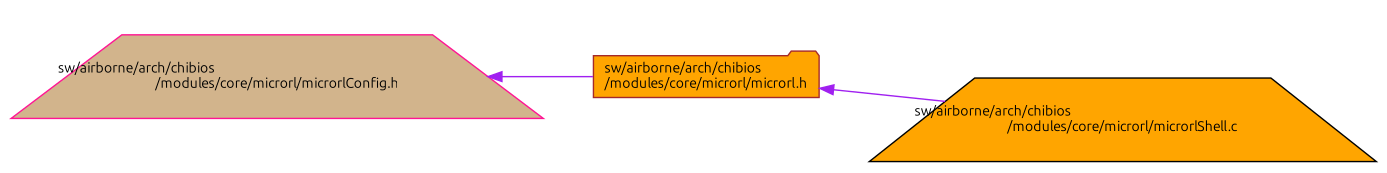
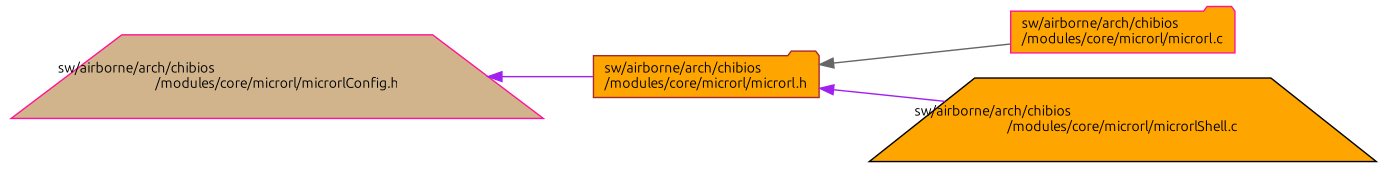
none -> (1123, 32)
